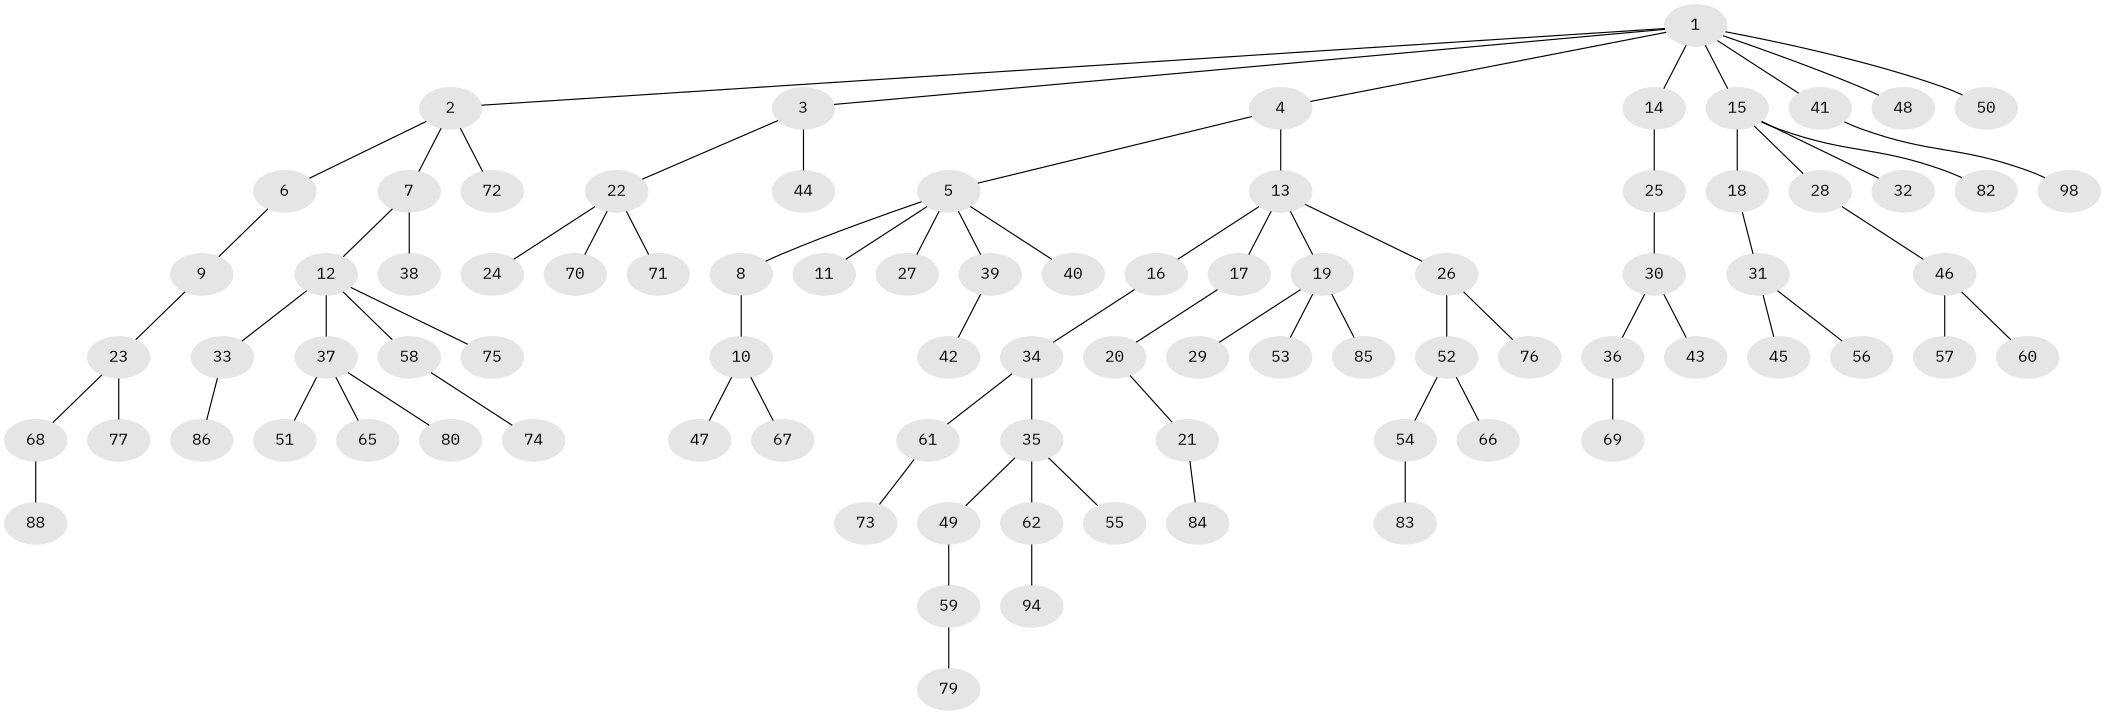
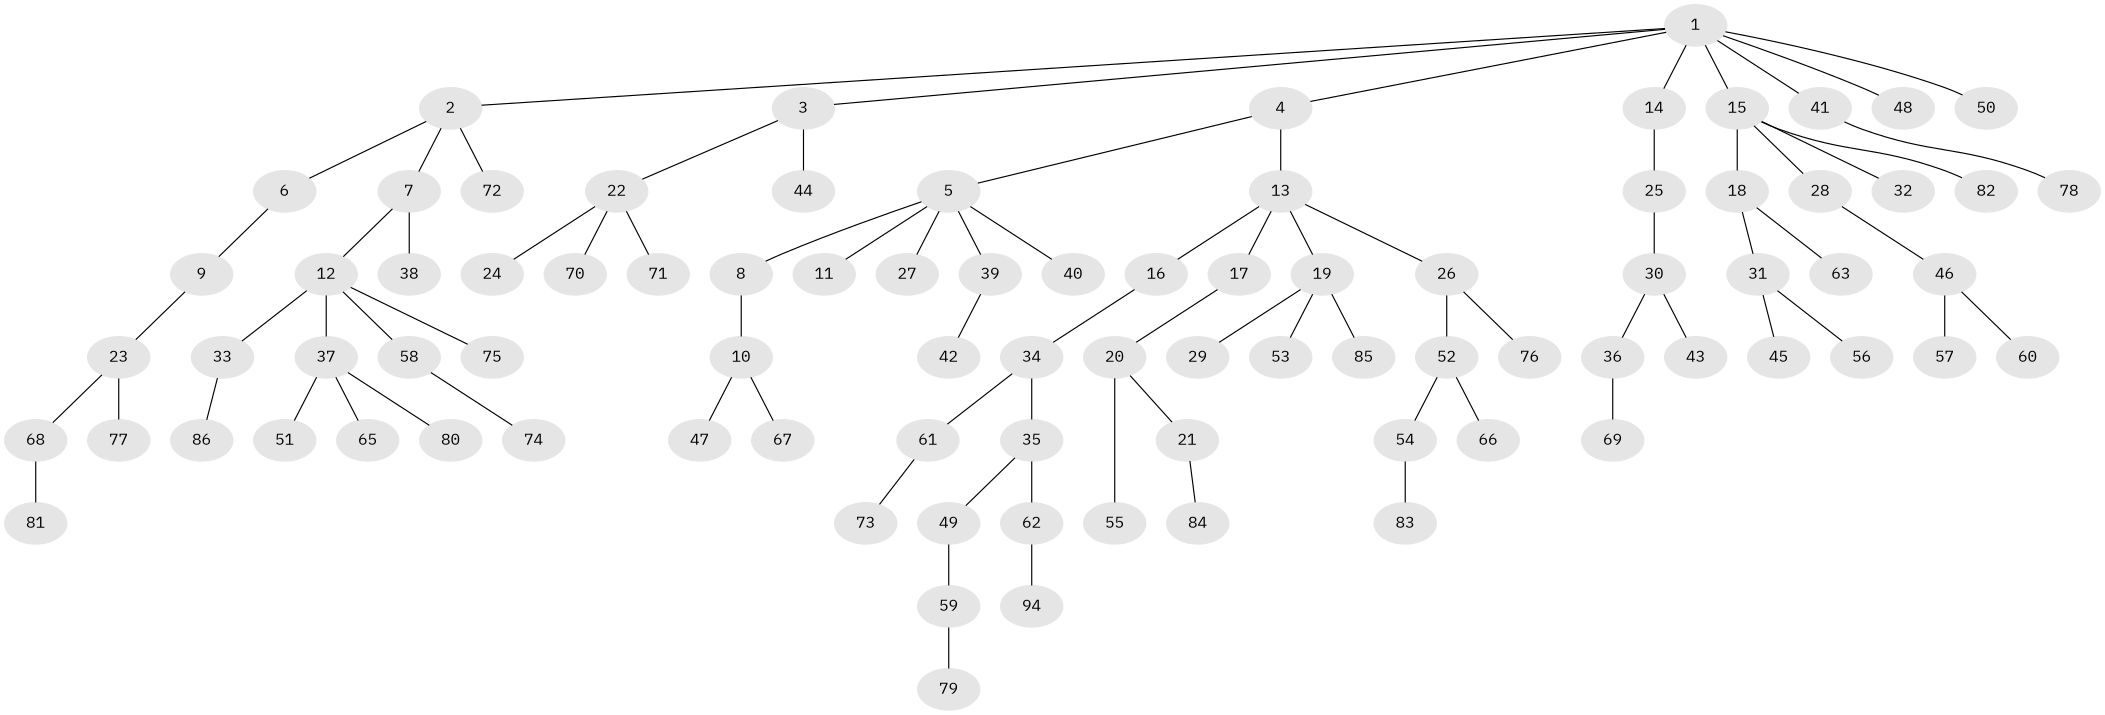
(2069, 191) -> (2069, 191)
none -> (1841, 274)
(1073, 482) -> (1115, 440)
(36, 523) -> (36, 523)
